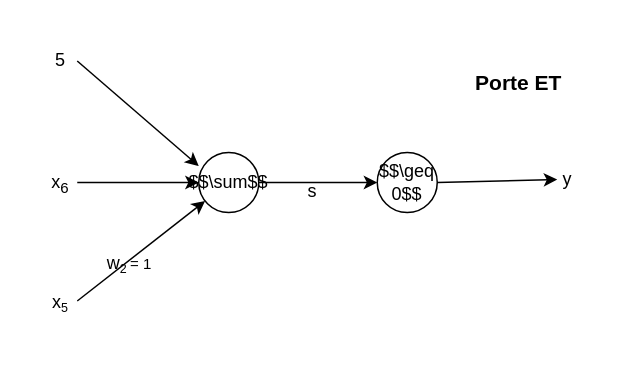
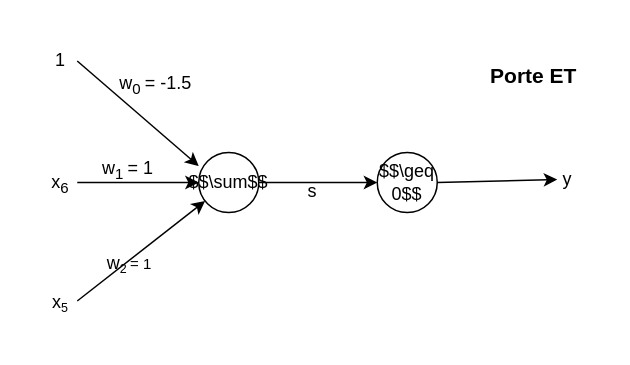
(61, 61) -> (61, 61)
(518, 83) -> (533, 76)
none -> (156, 85)
none -> (128, 170)
